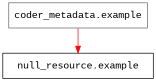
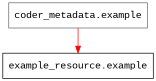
(78, 66) -> (78, 66)
